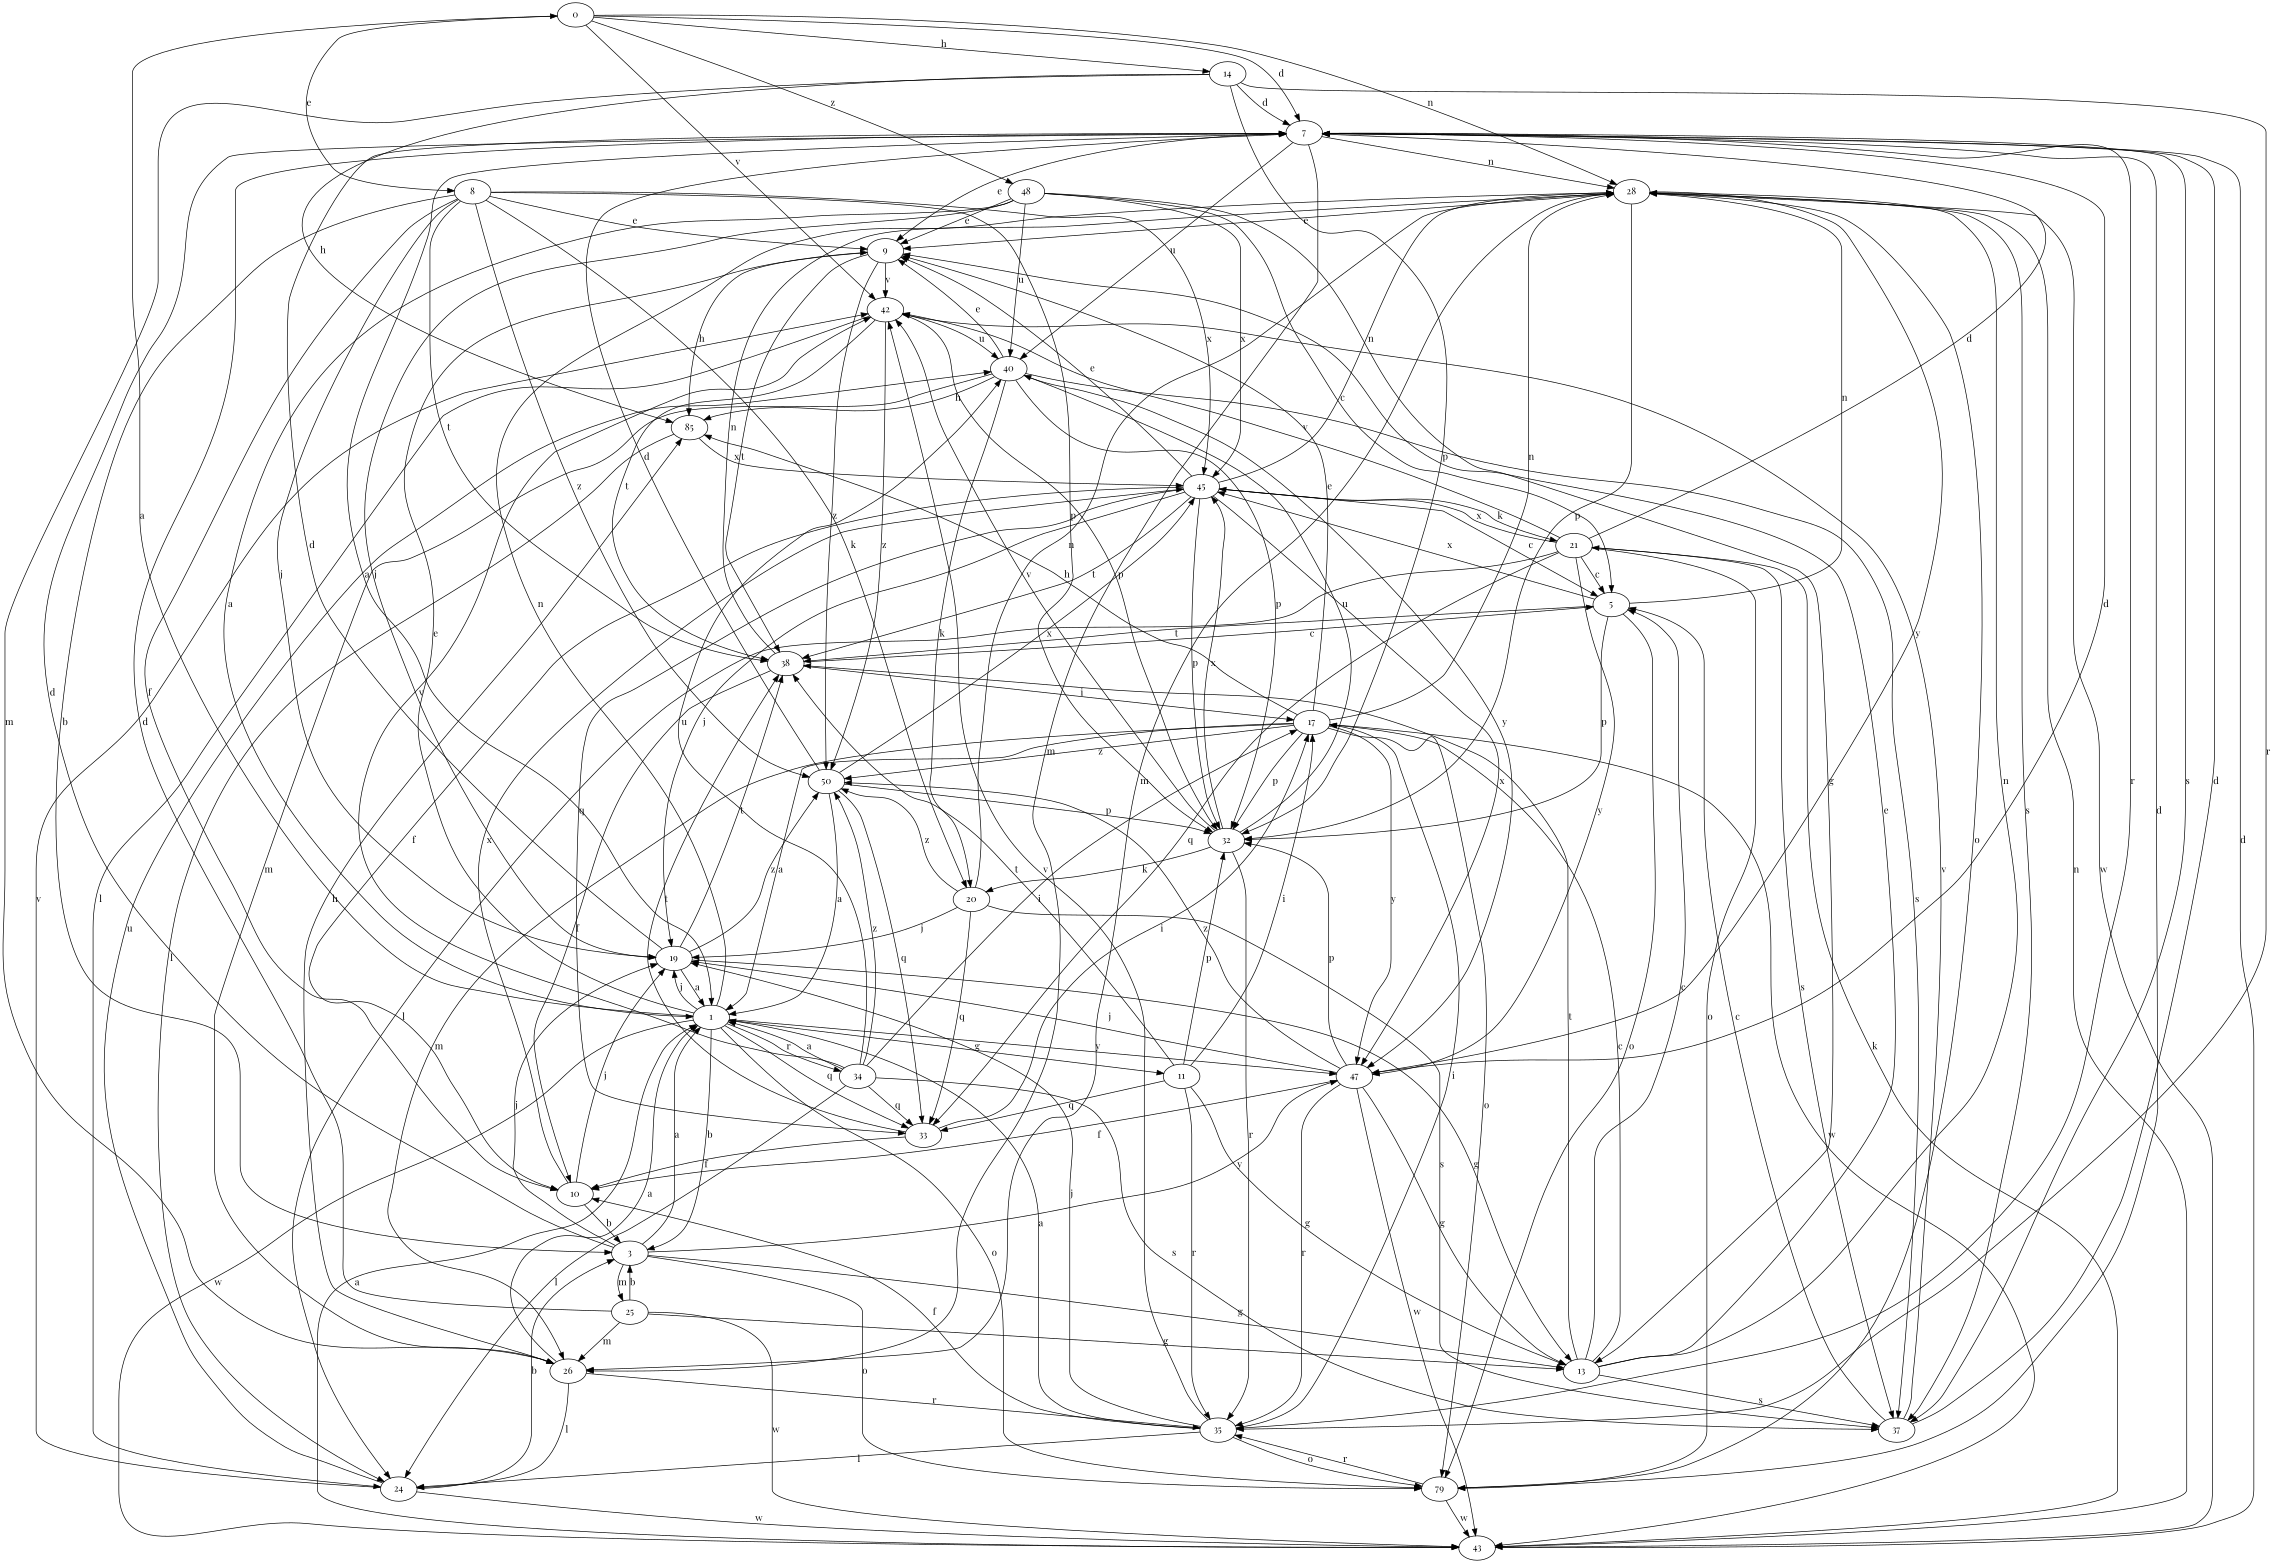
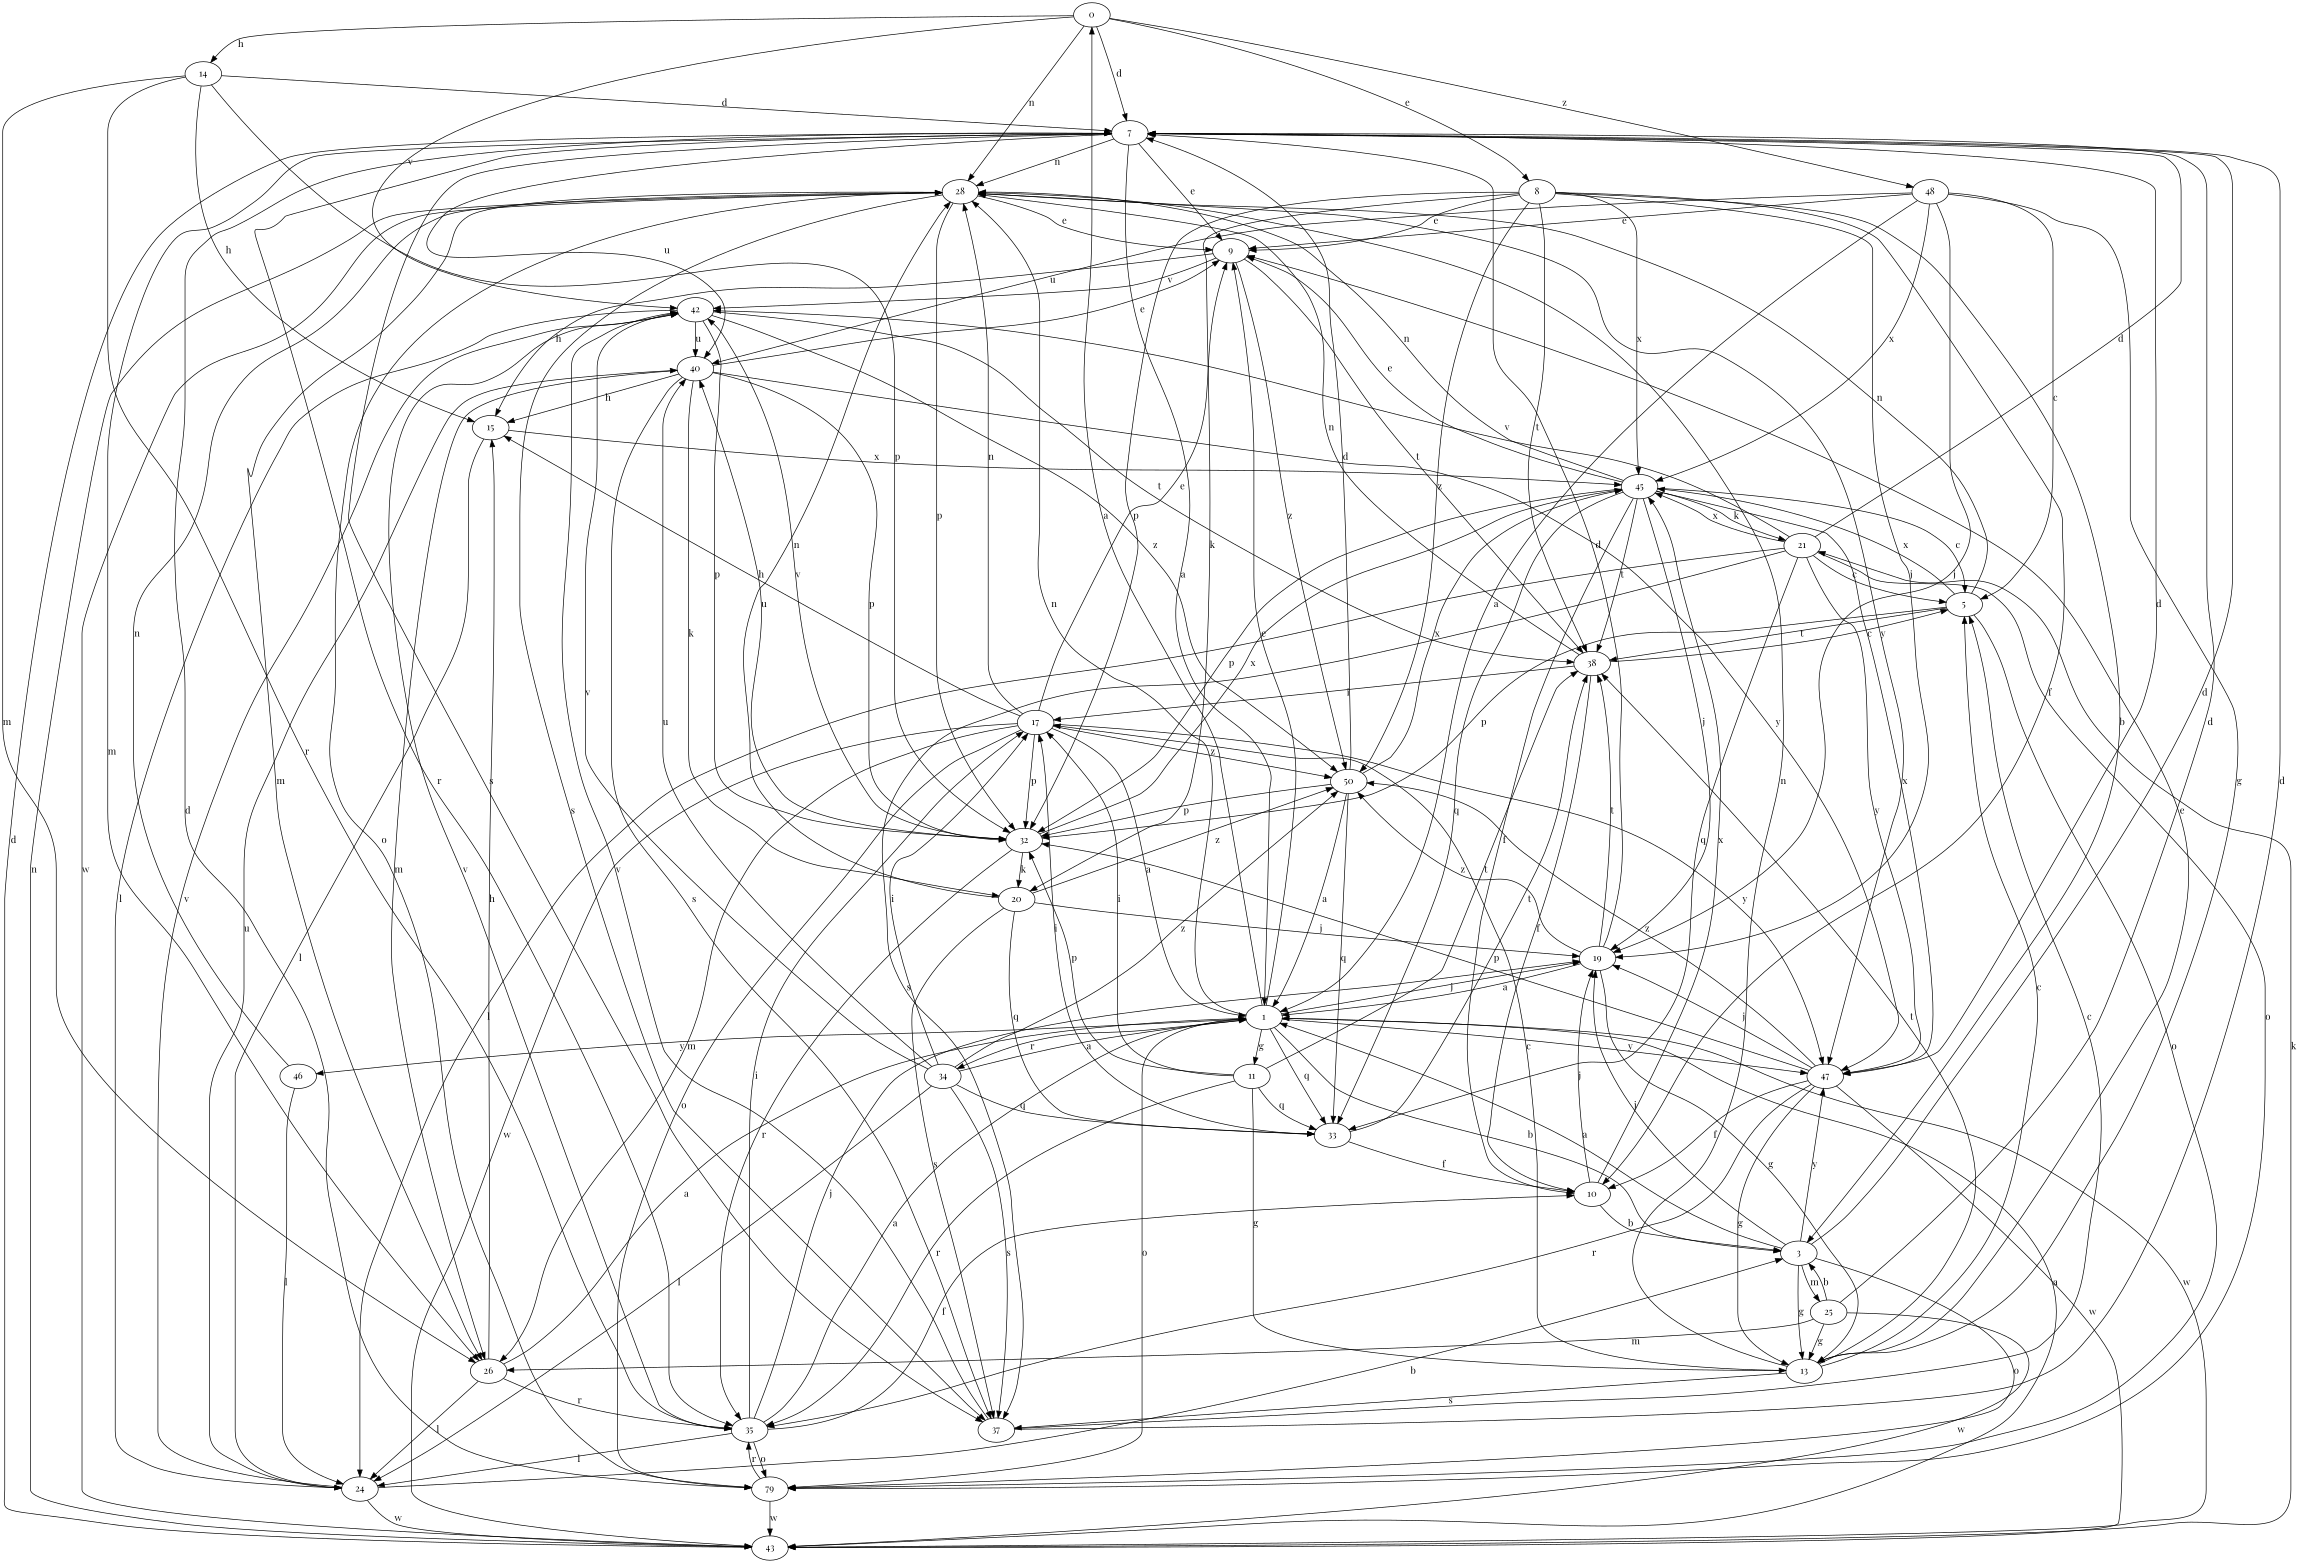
(690, 428) -> (491, 428)
none -> (298, 1076)
